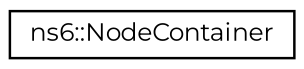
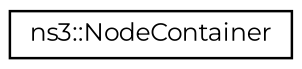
(152, 35) -> (151, 35)
